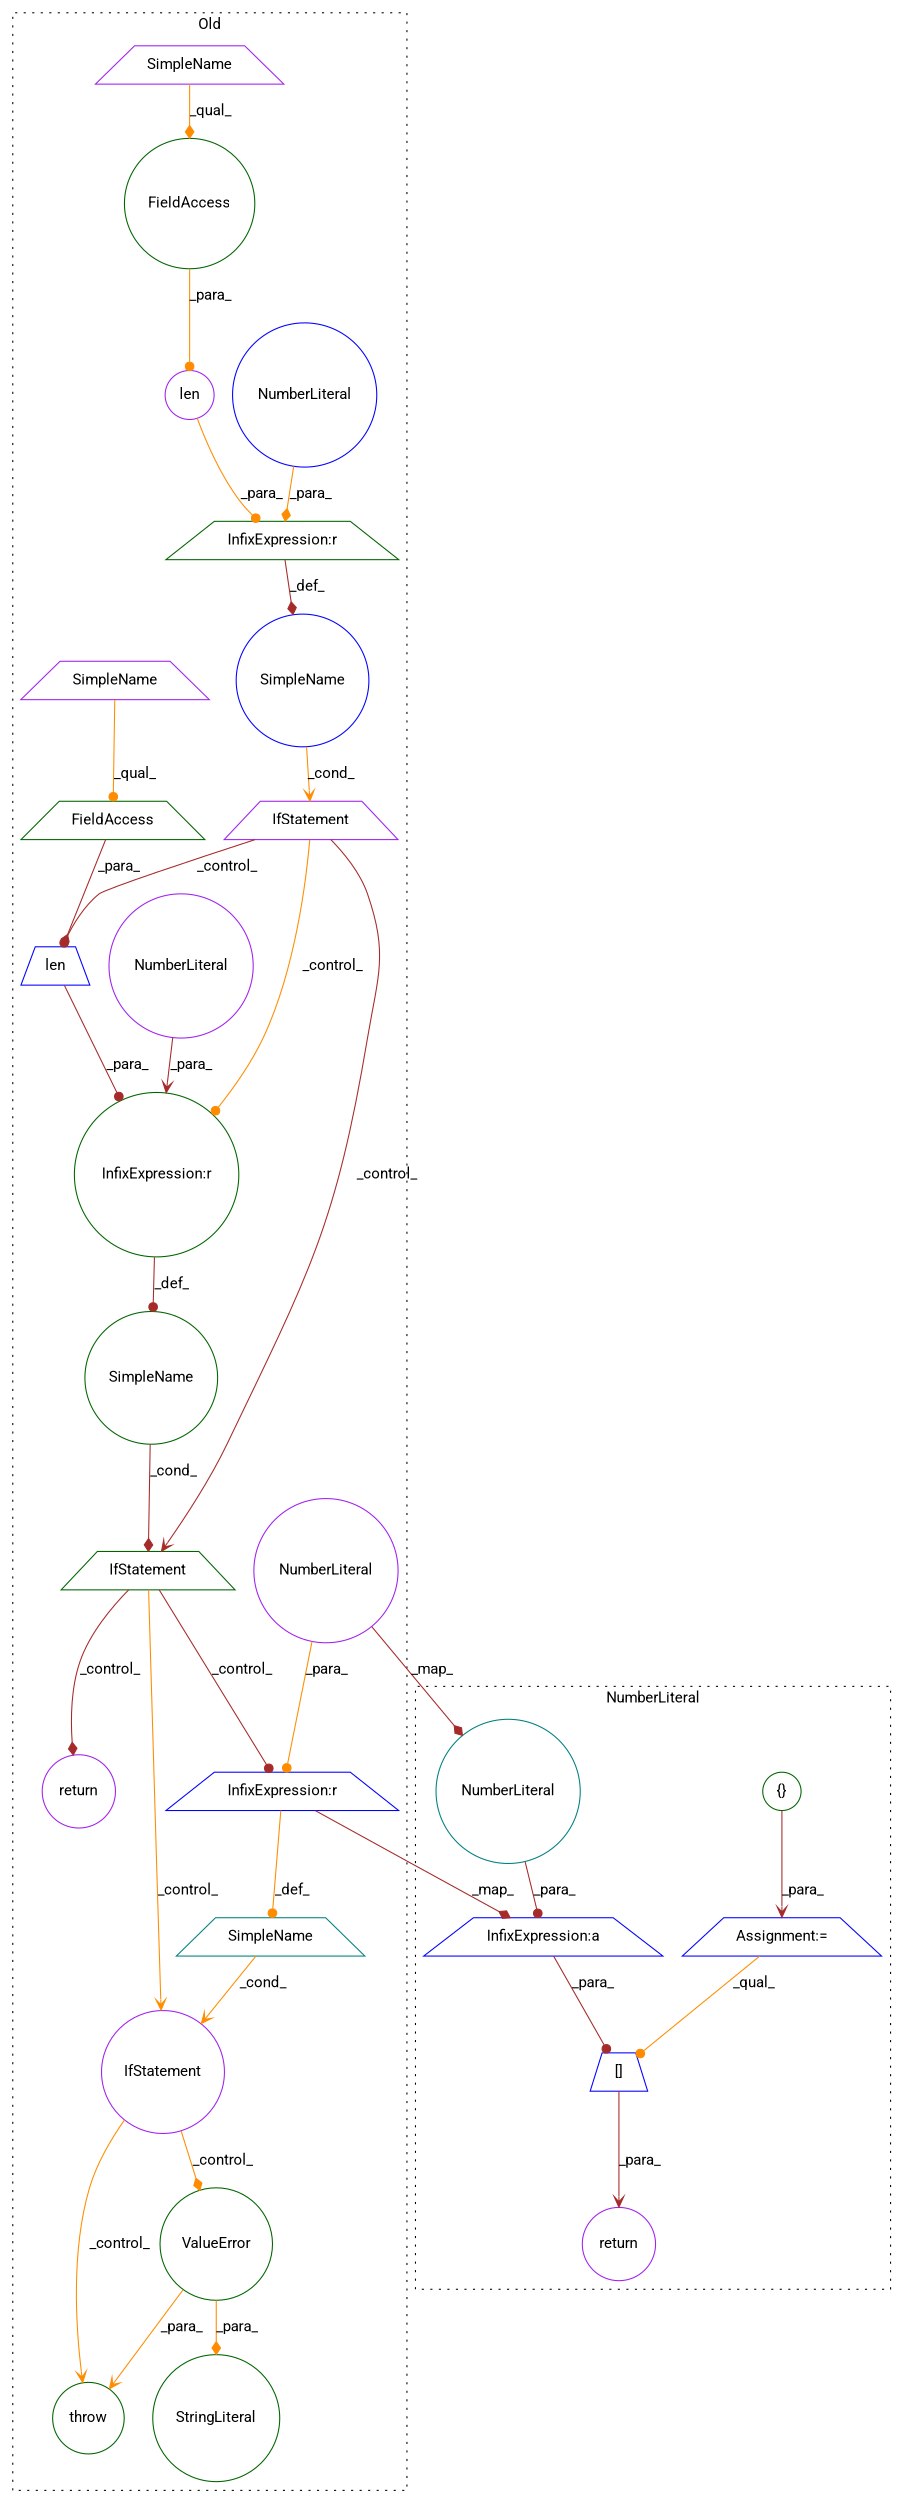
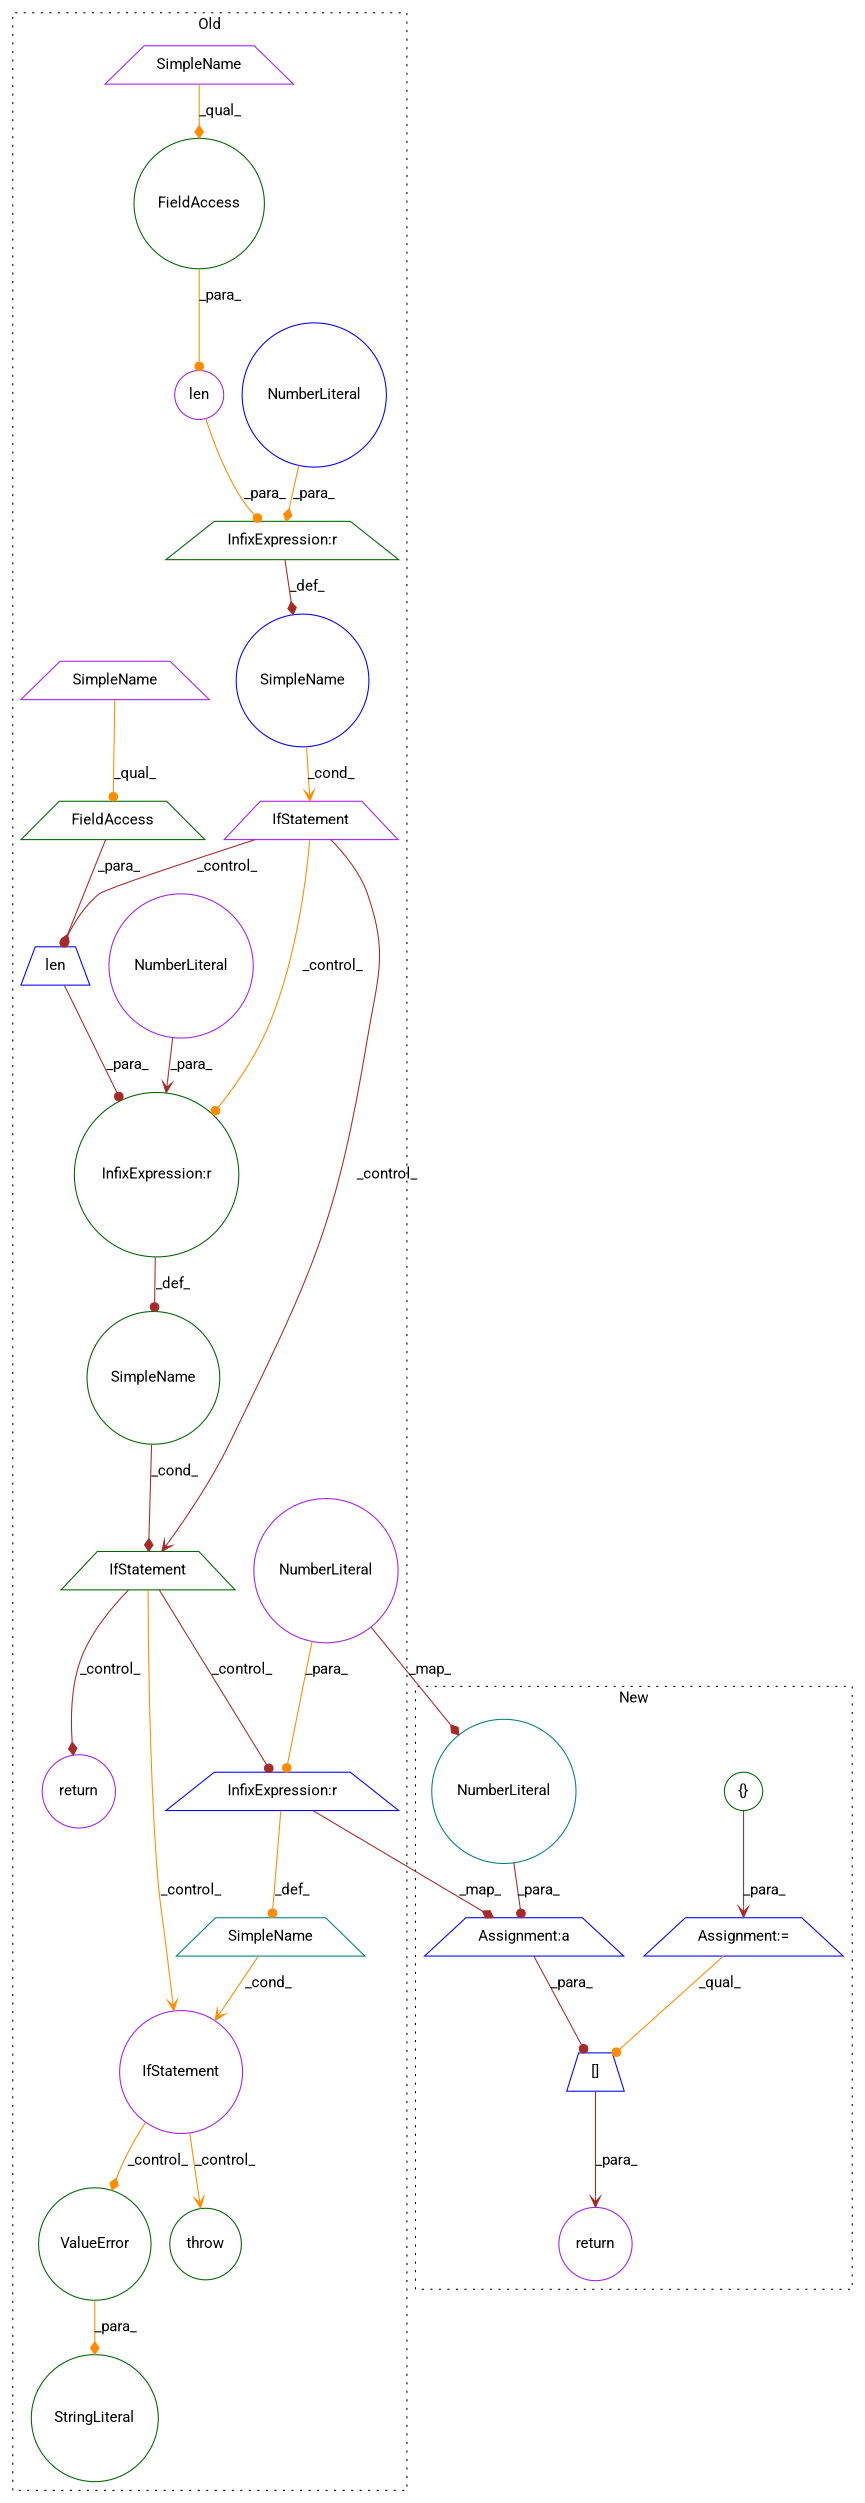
(653, 1699) -> (634, 1699)
(543, 1937) -> (524, 1937)
(149, 2335) -> none
